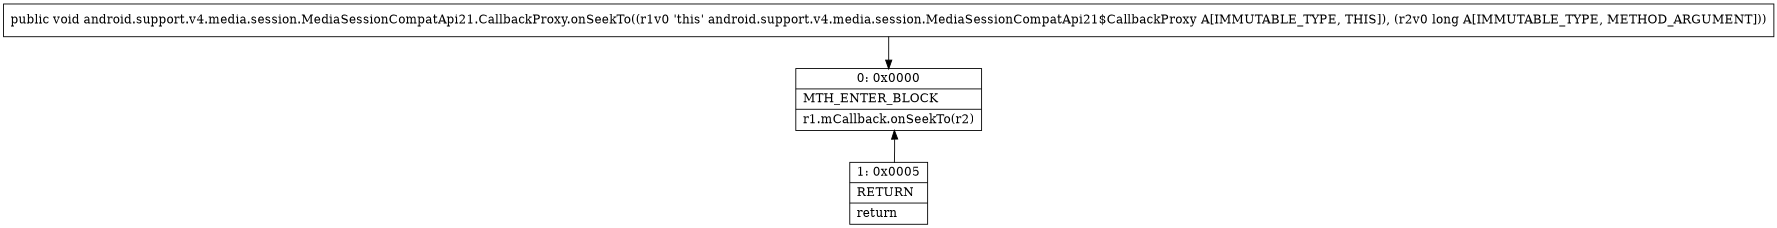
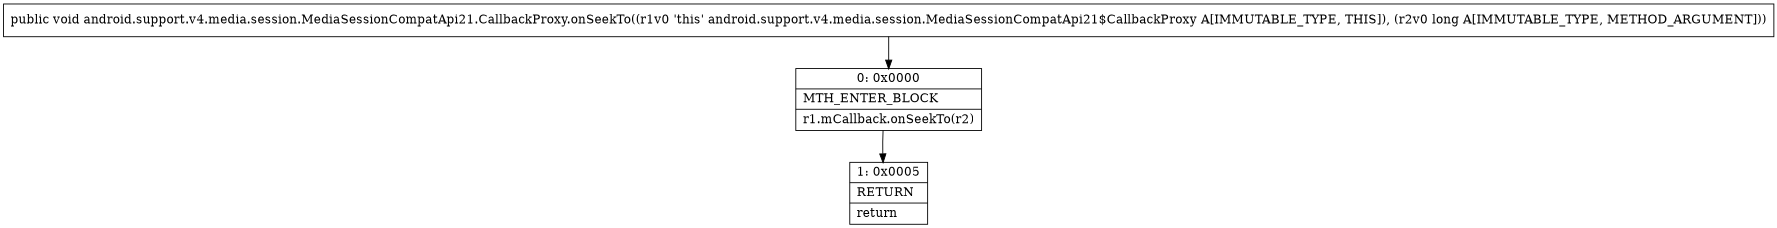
(895, 151) -> (883, 142)
